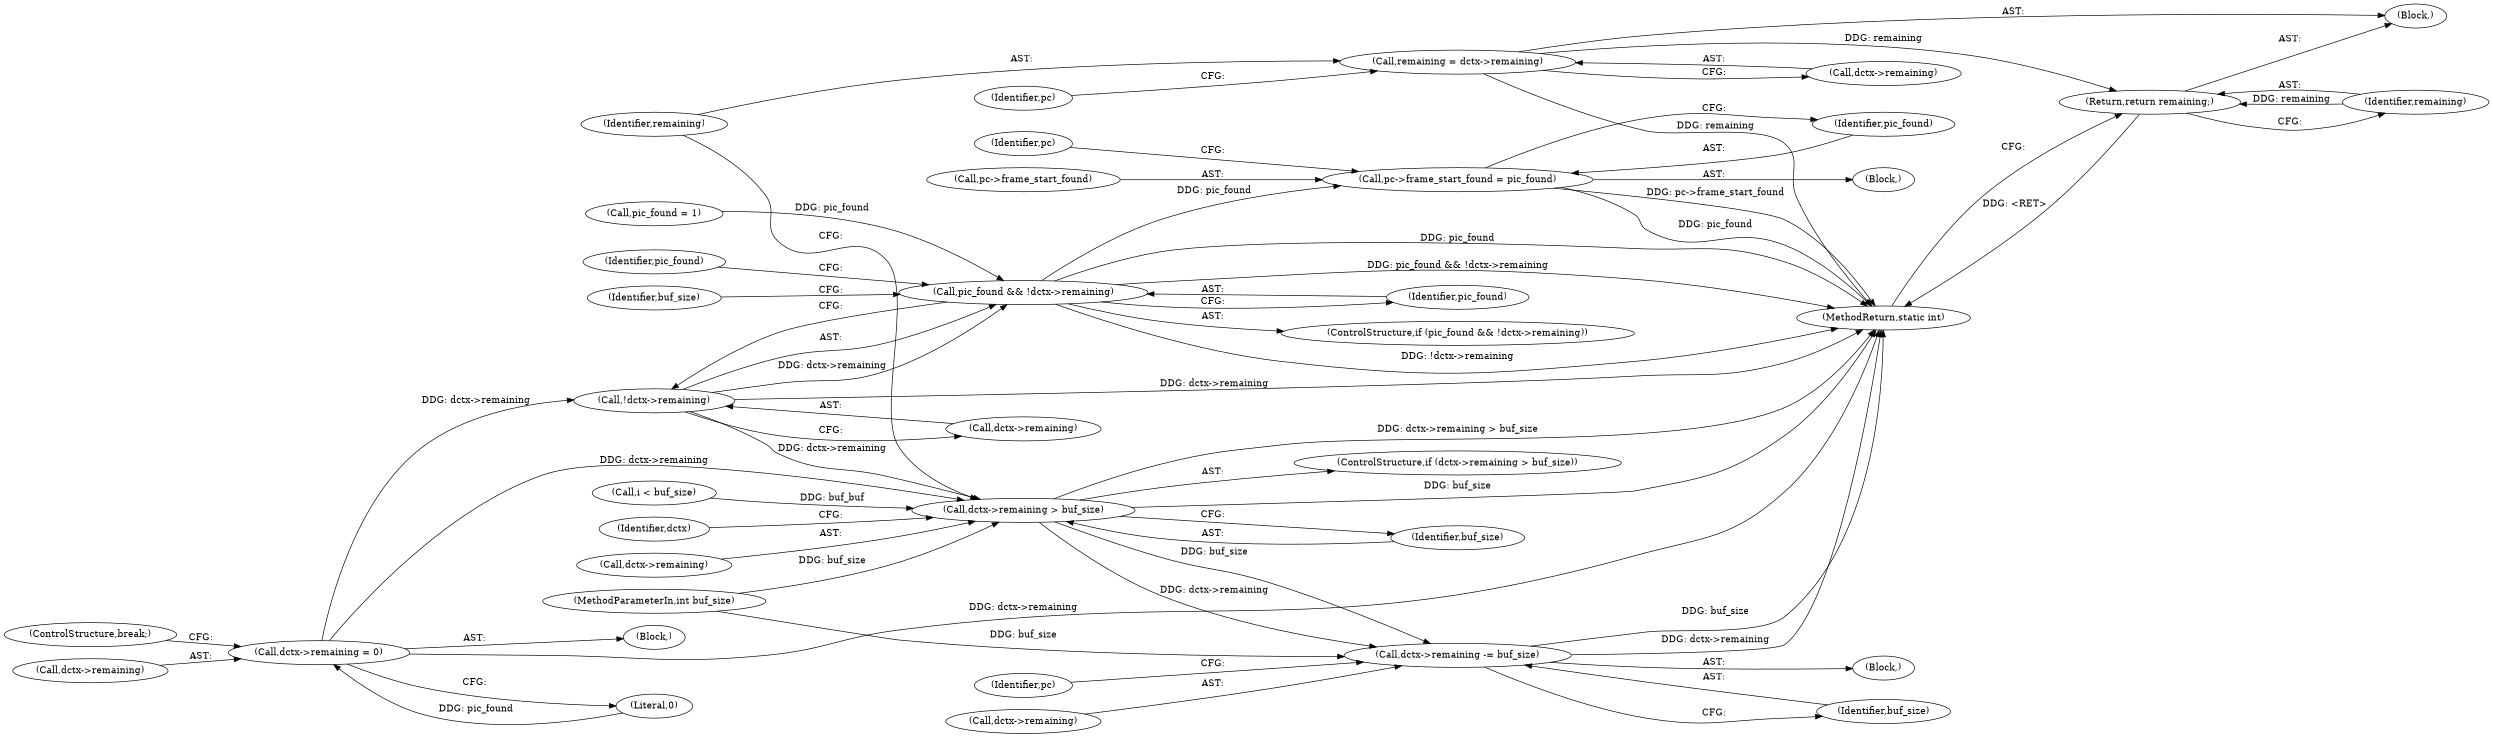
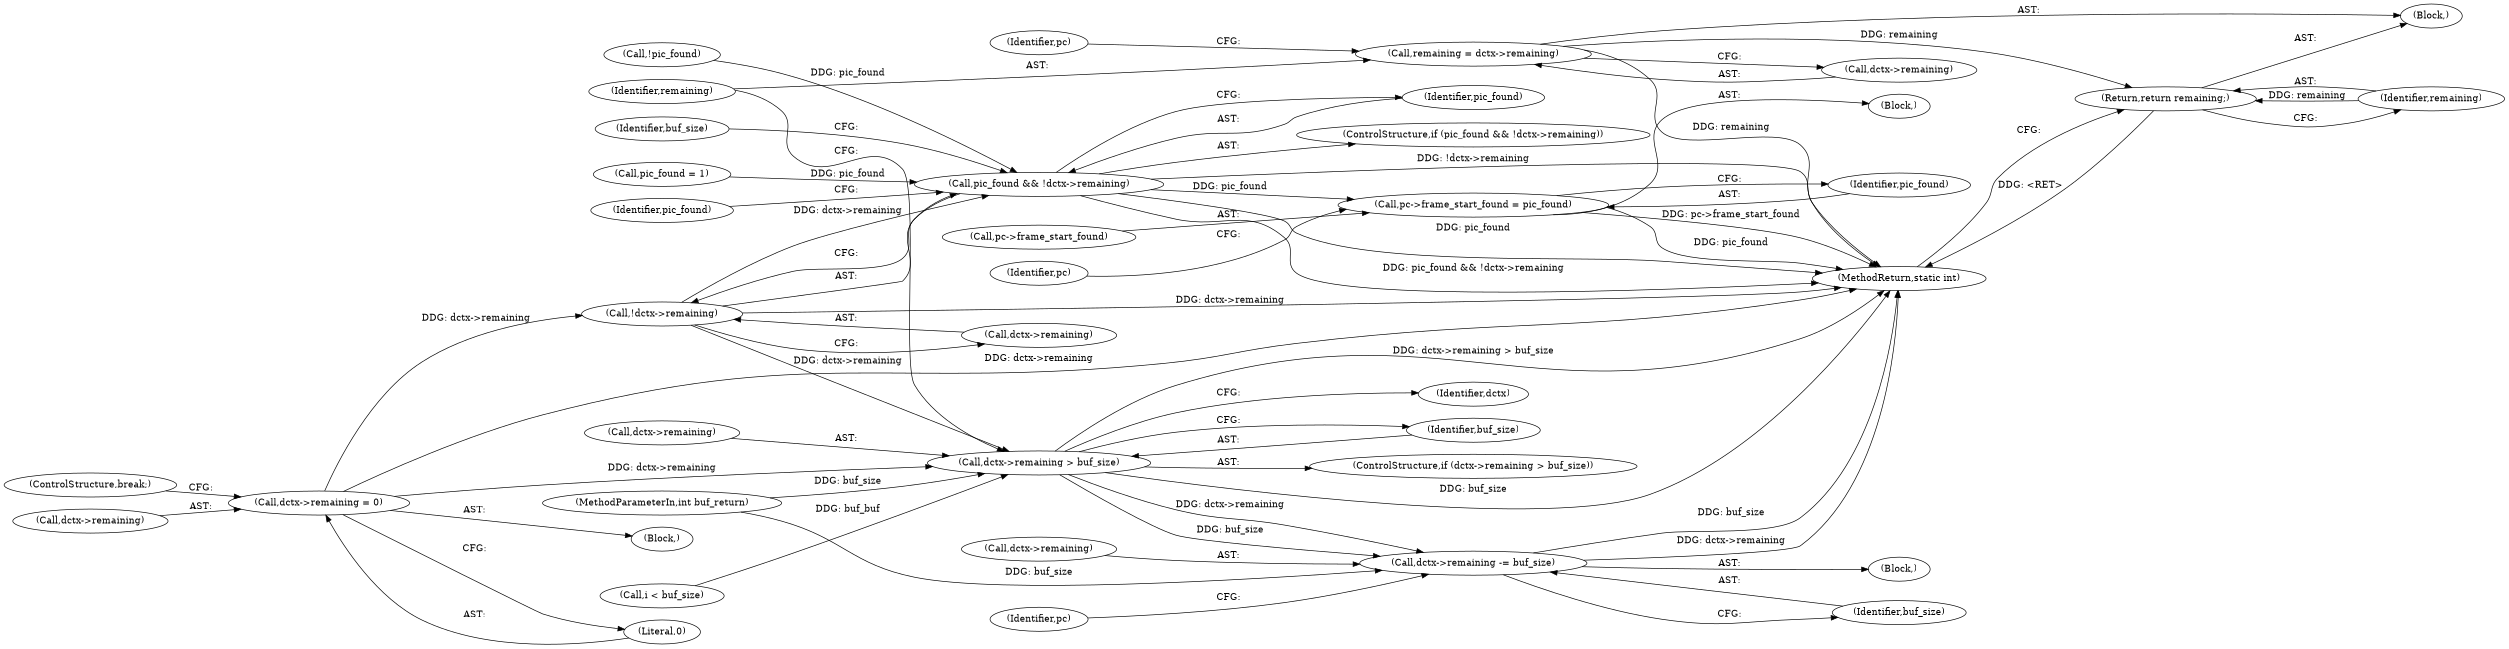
none -> (662, 55)
(818, 524) -> (1235, 403)
(654, 601) -> (662, 503)
(476, 709) -> (476, 615)
